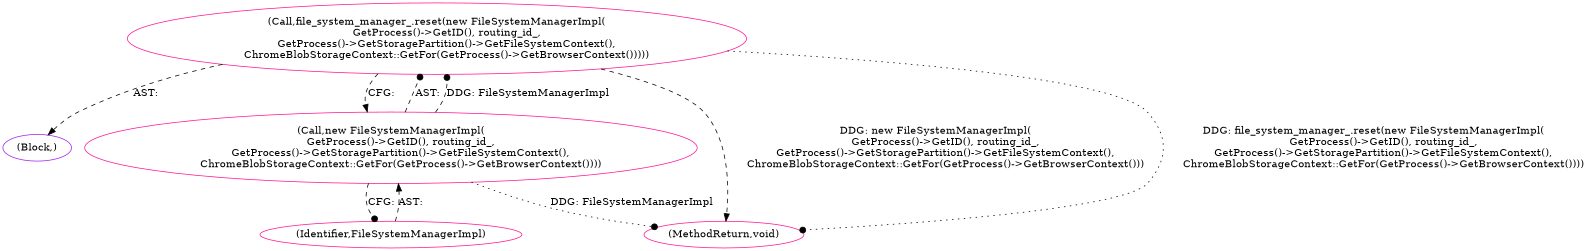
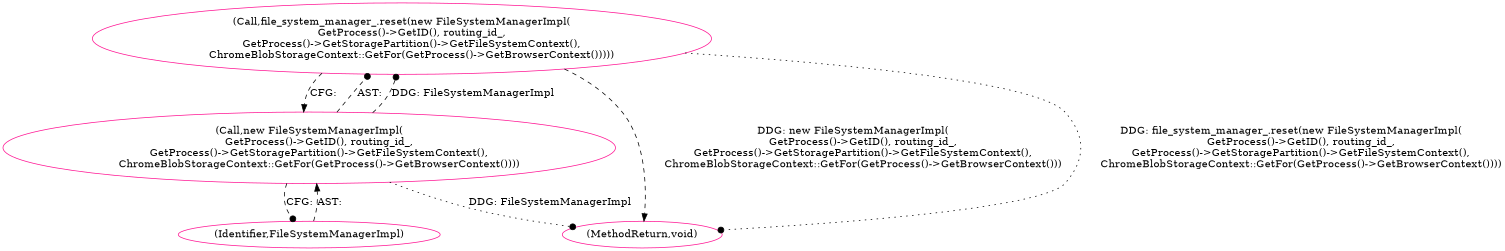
(37, 148) -> none
